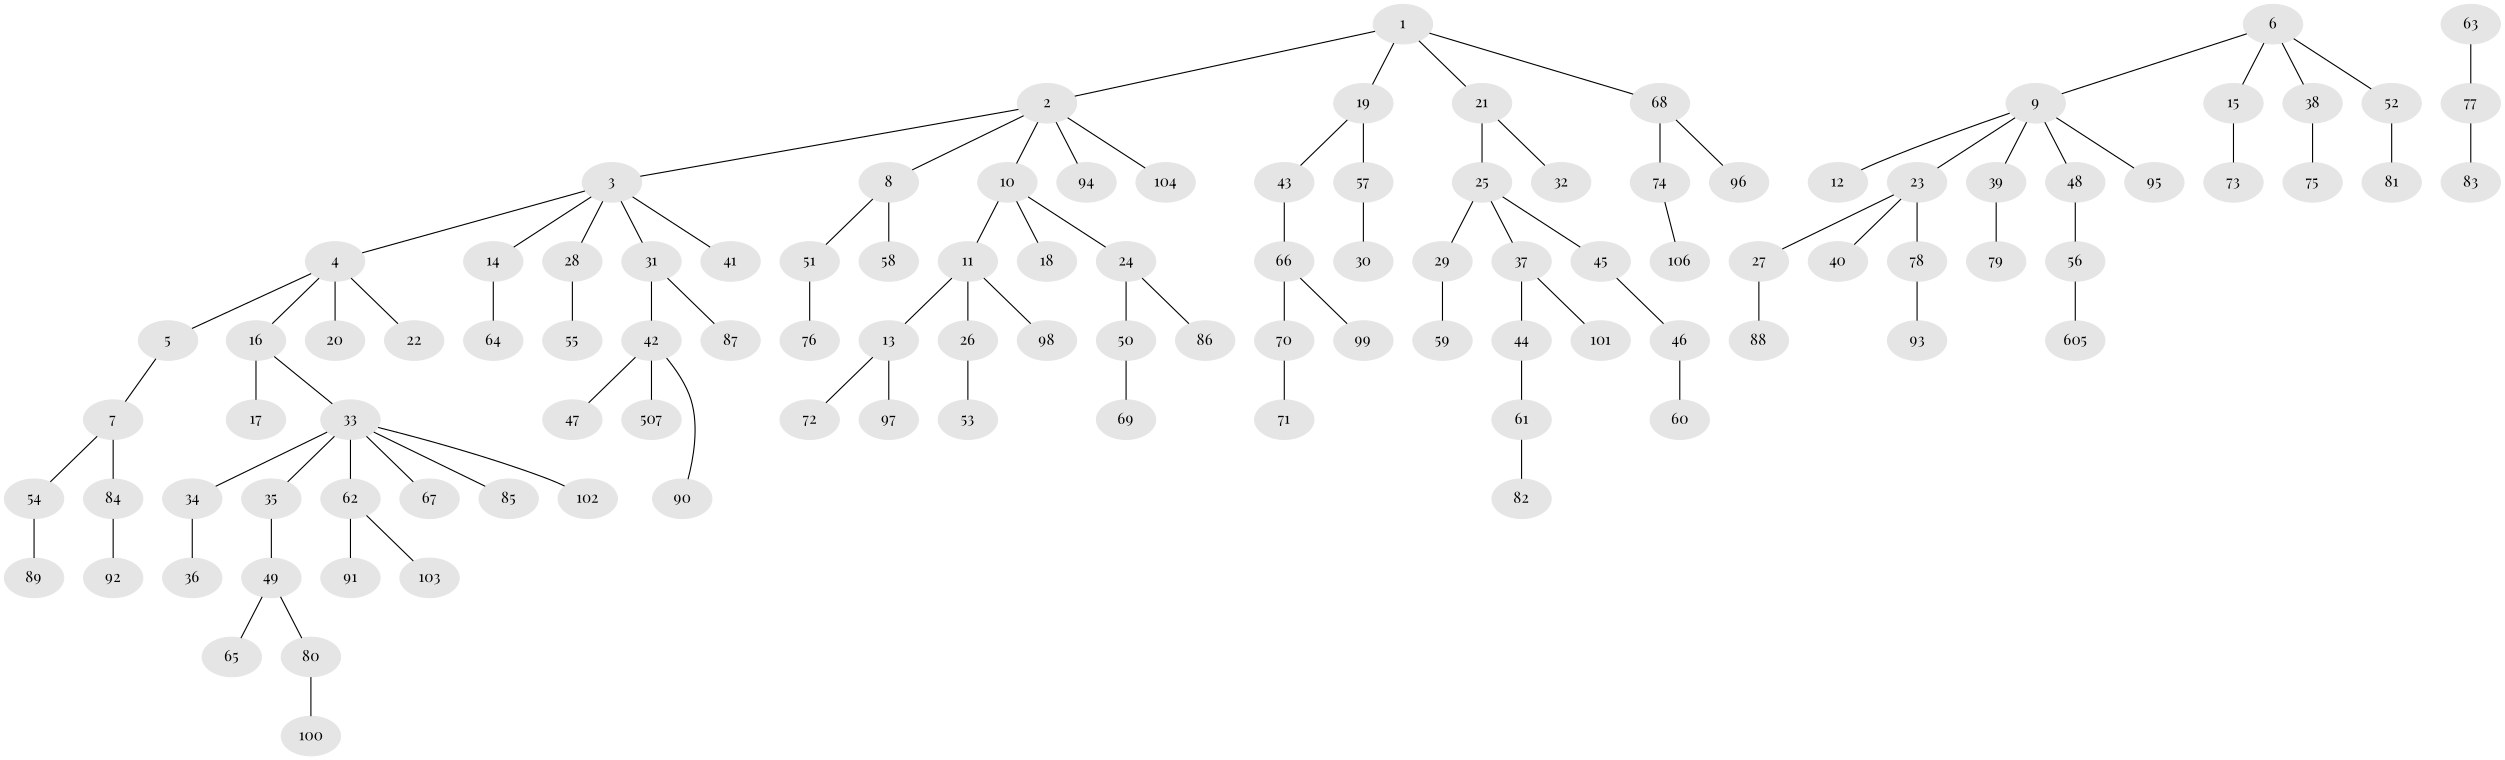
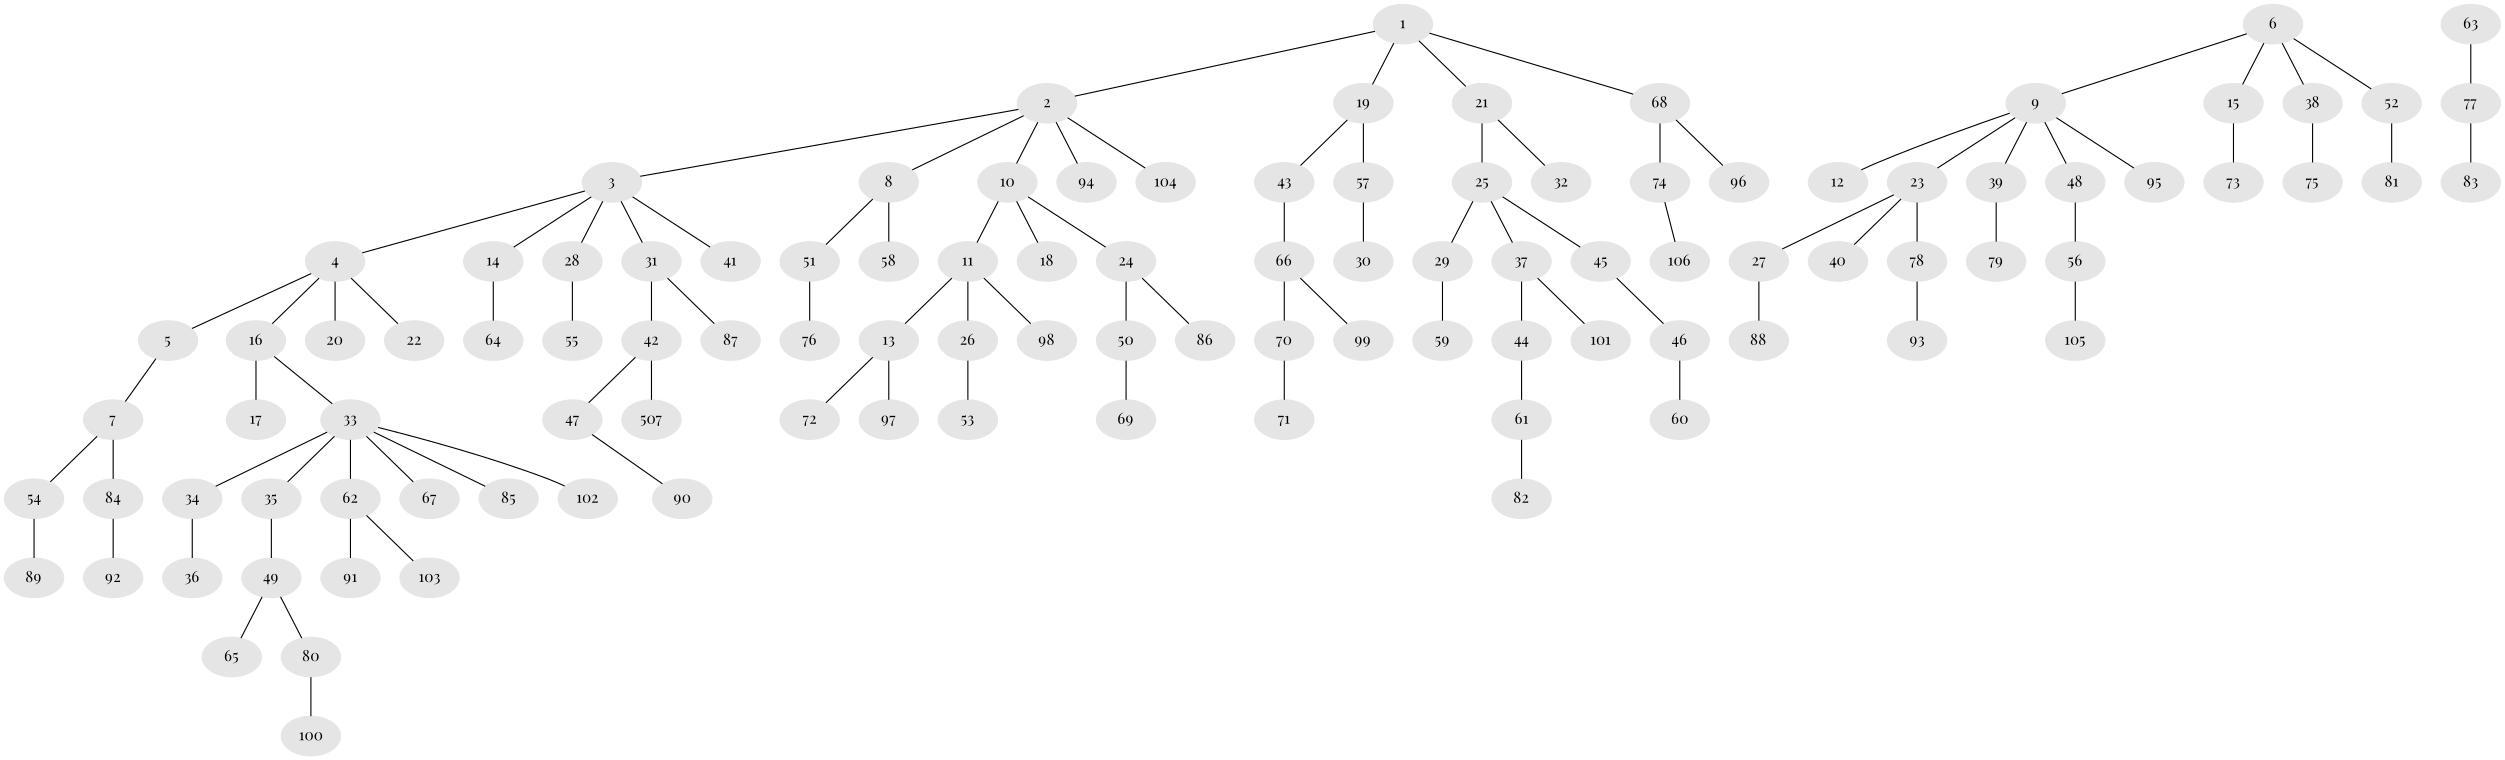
(2075, 341) -> (2075, 341)
(694, 415) -> (627, 459)
